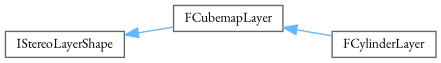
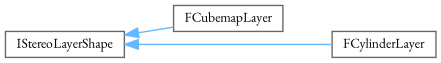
(314, 33) -> (235, 44)
